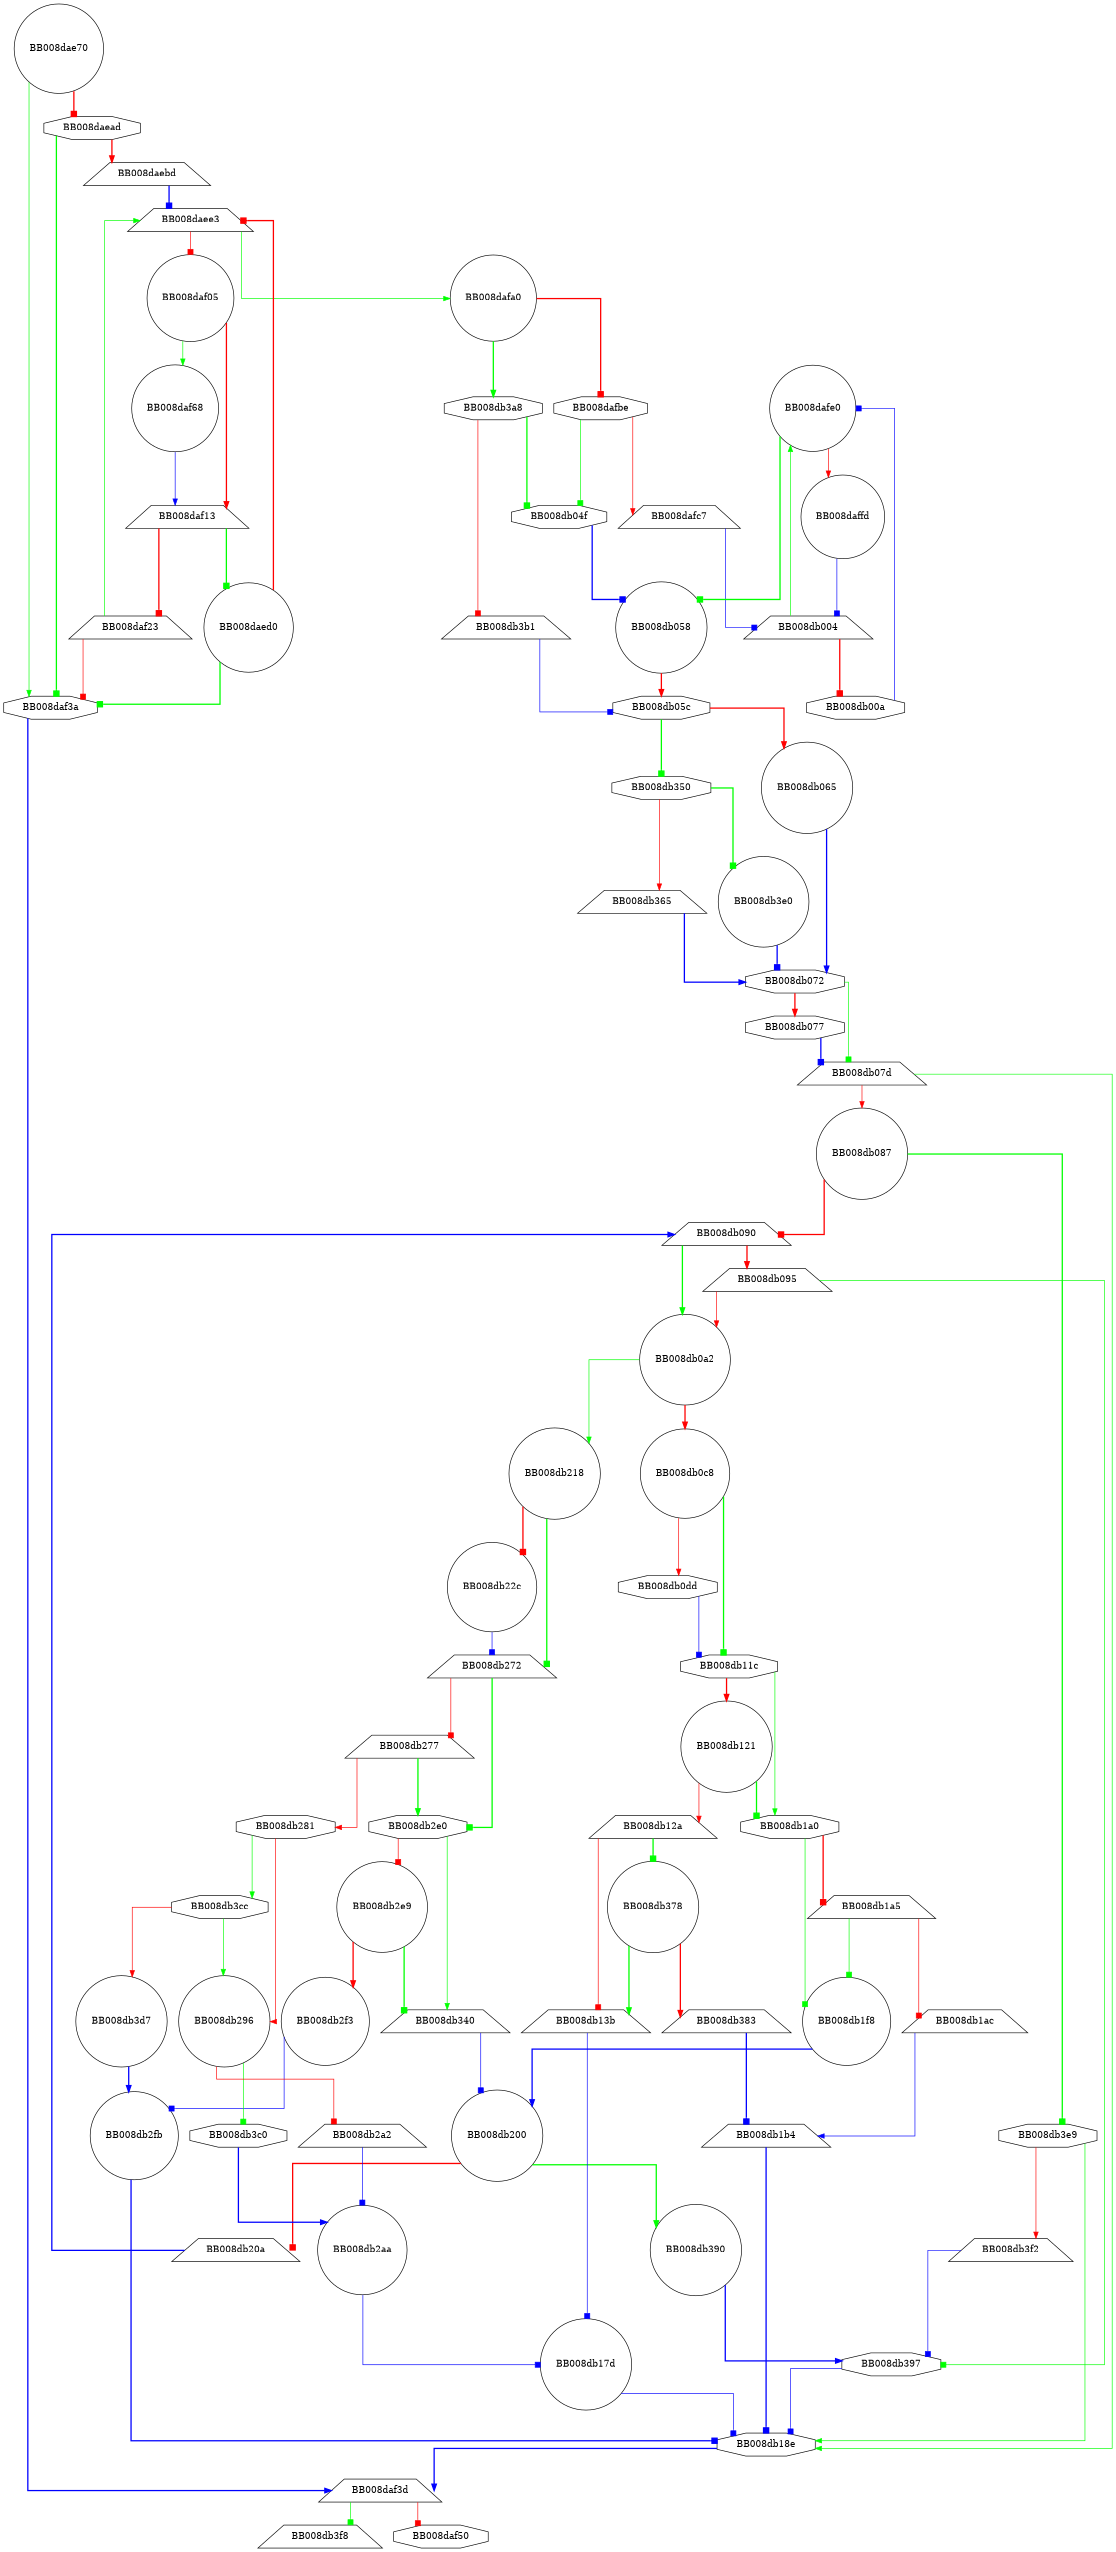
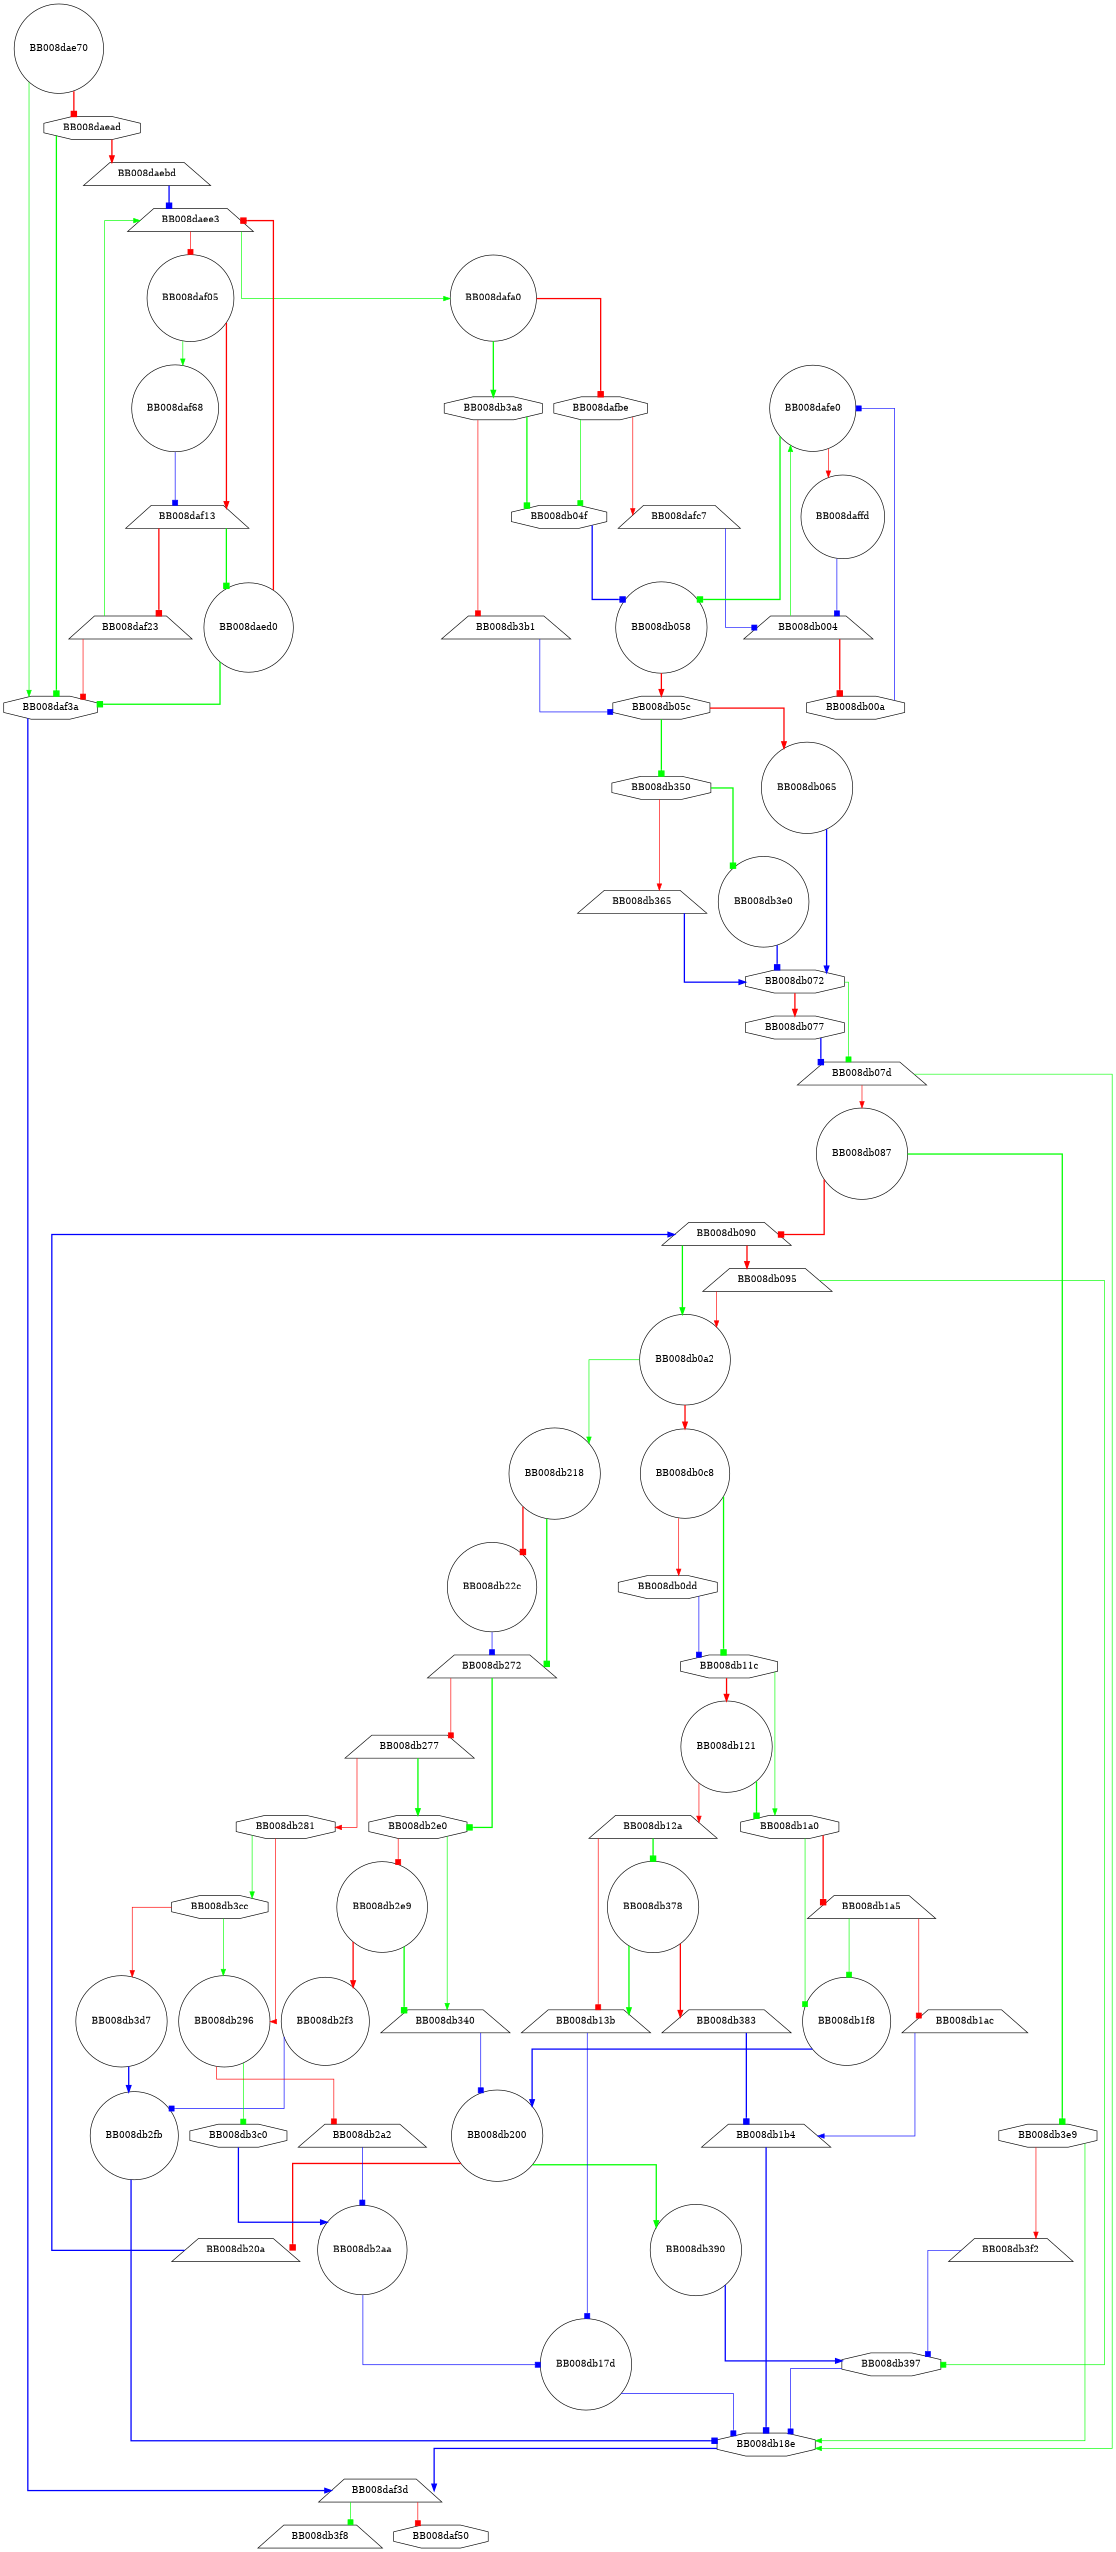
(175, 476) -> (175, 476)
